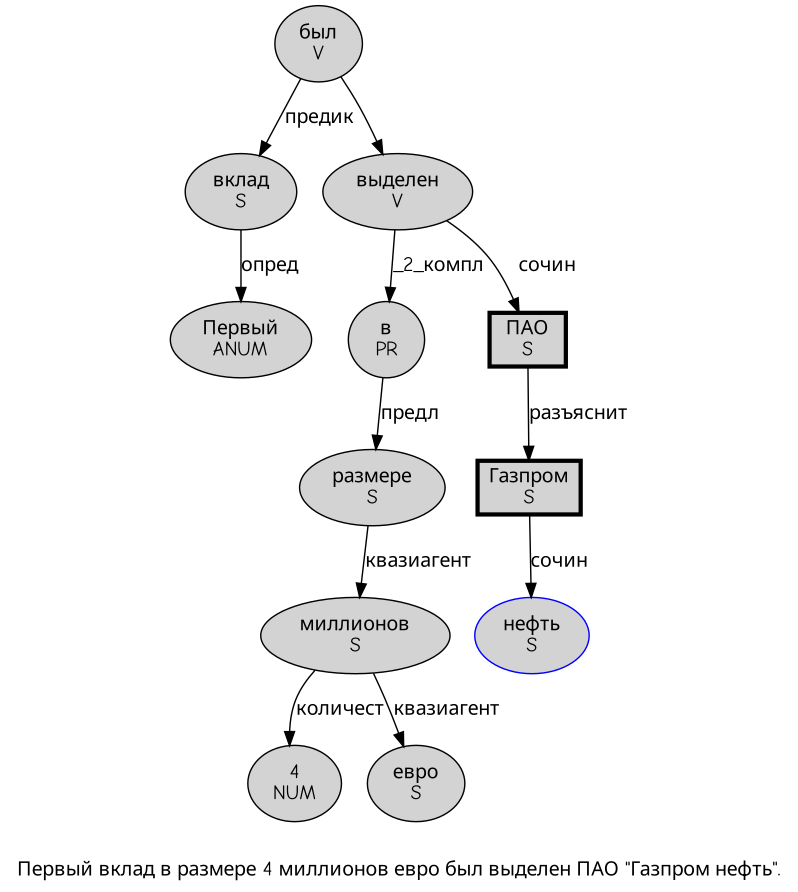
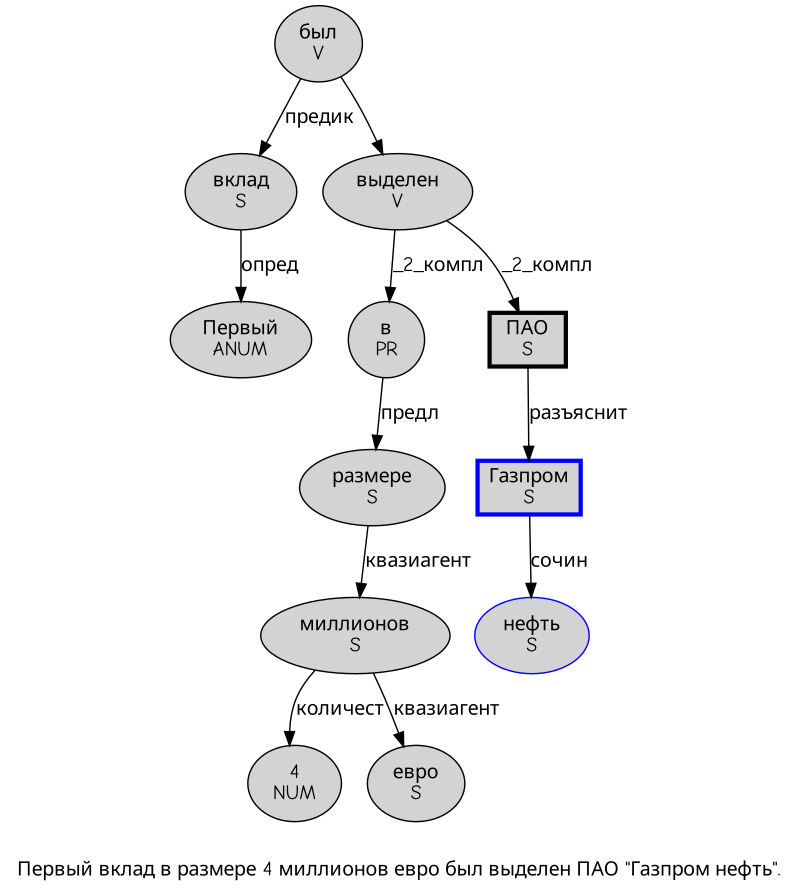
(547, 266) -> (547, 266)
(529, 488) -> (529, 488)
